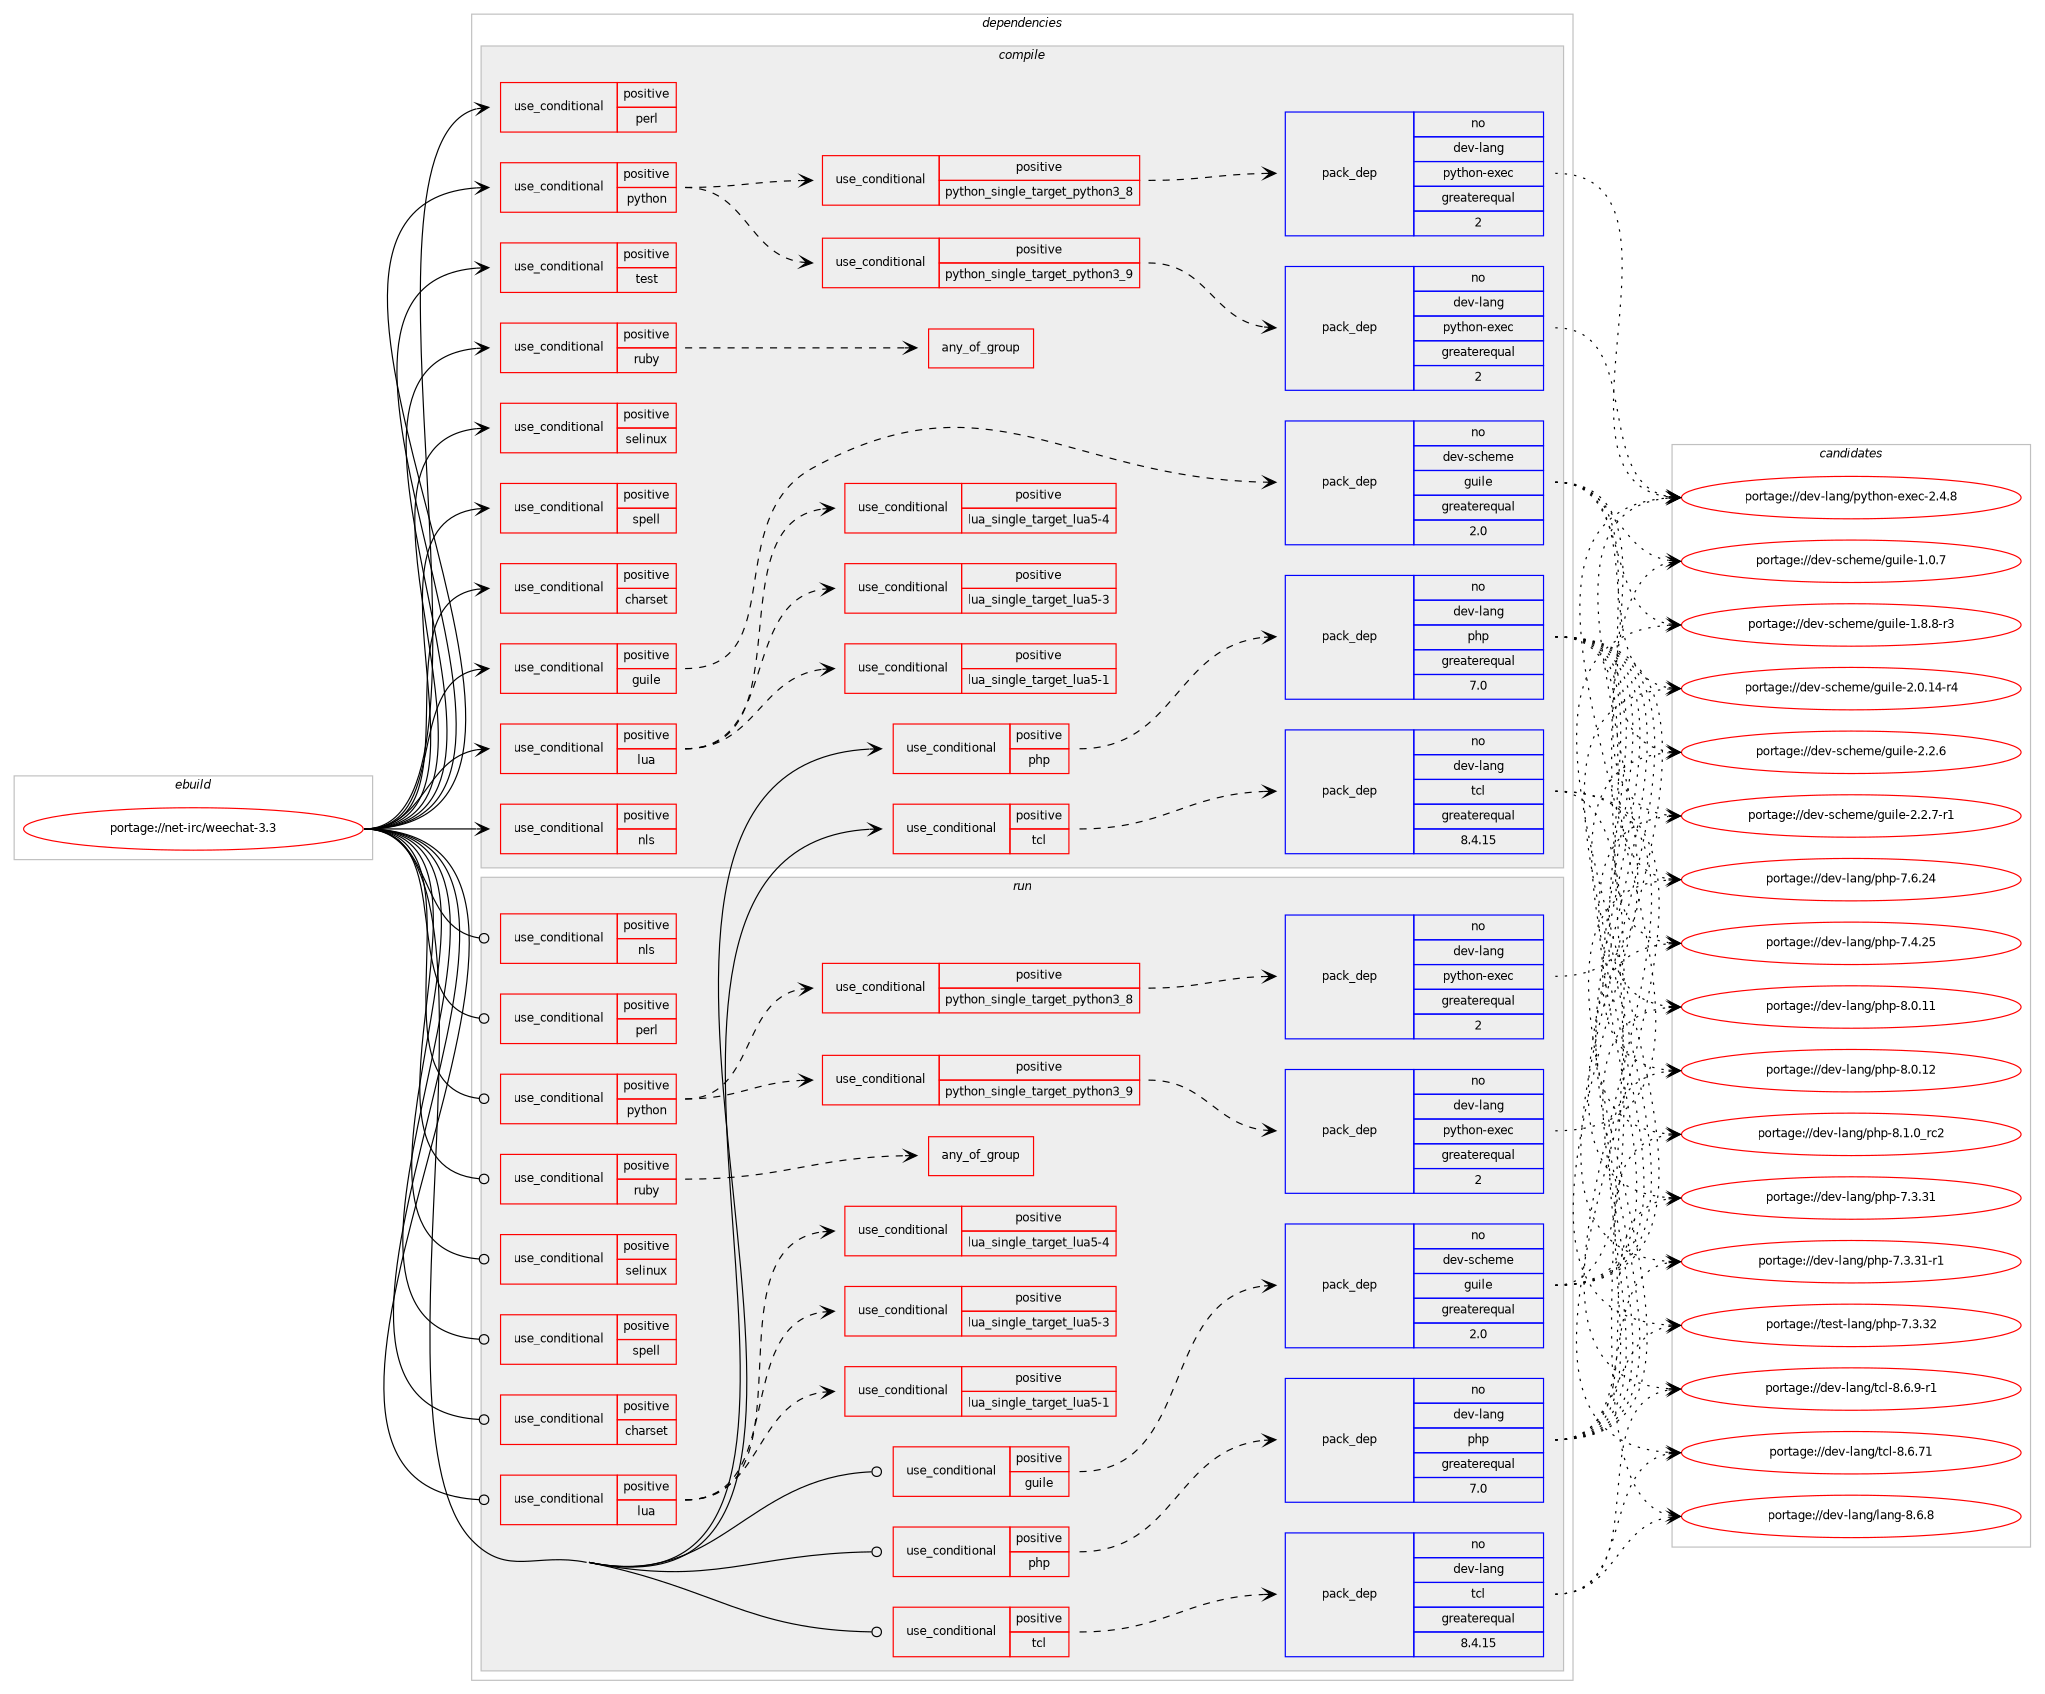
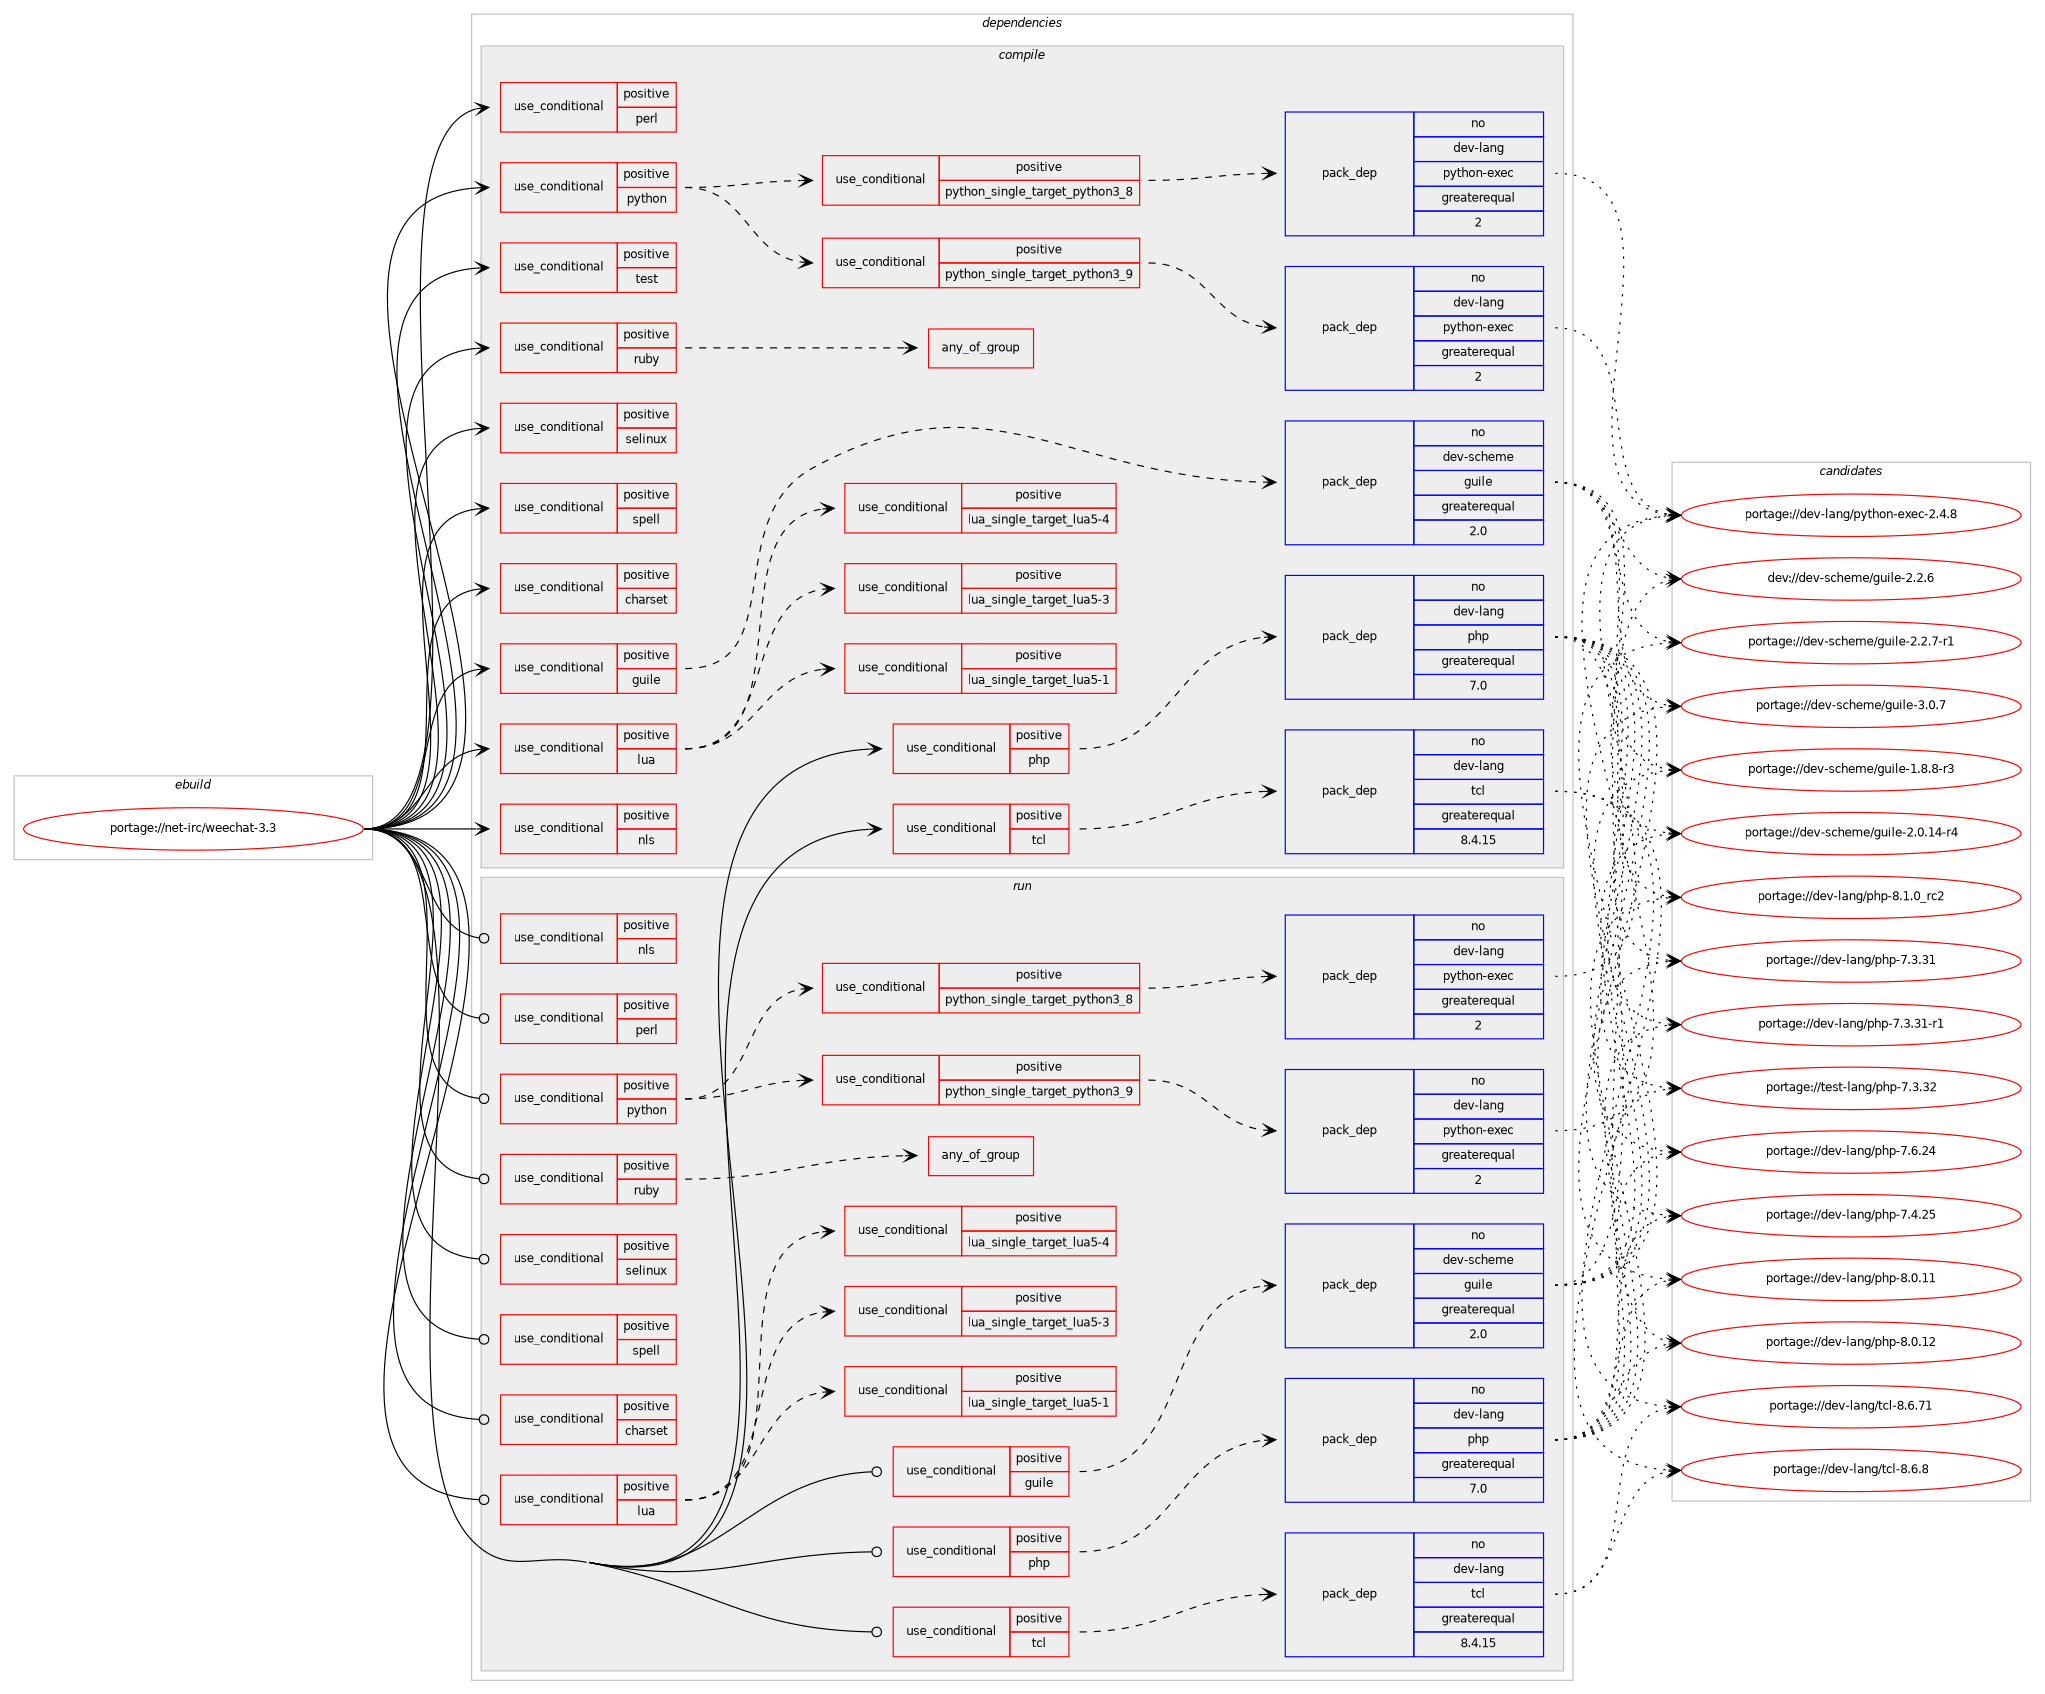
(1851, 561) -> (1851, 706)
(1851, 752) -> (1851, 579)
(1851, 1389) -> none
(1851, 1516) -> (1851, 1470)
